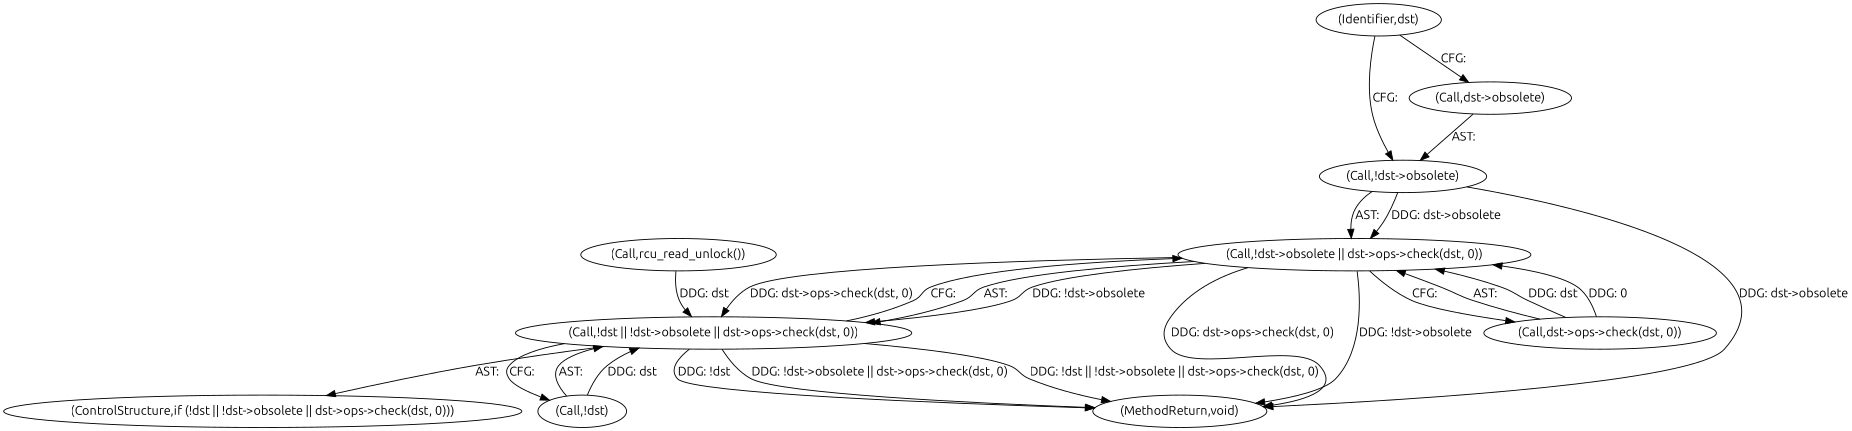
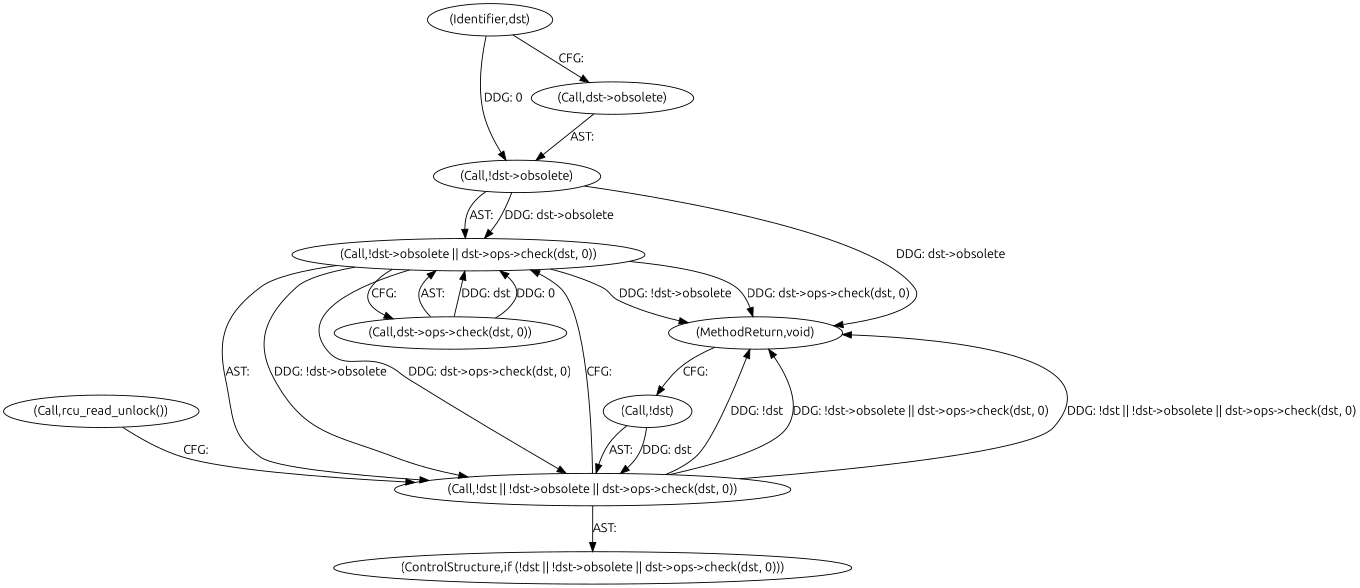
(1387, 98) -> (504, 98)
(704, 294) -> (198, 450)
(509, 366) -> (685, 364)
